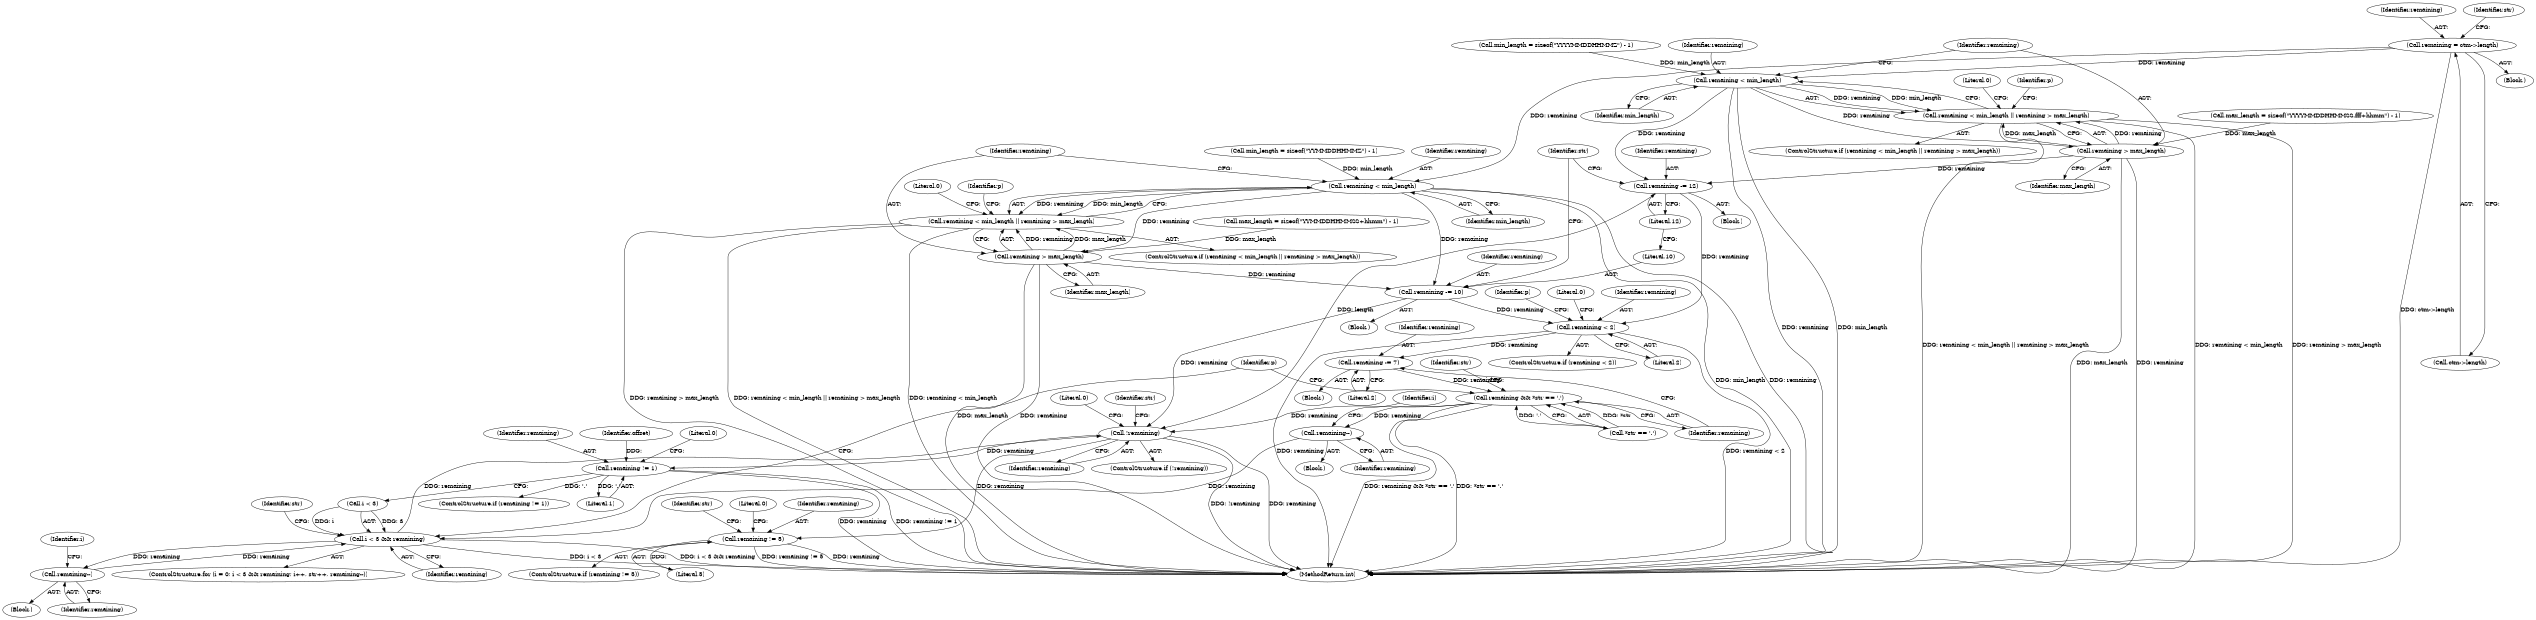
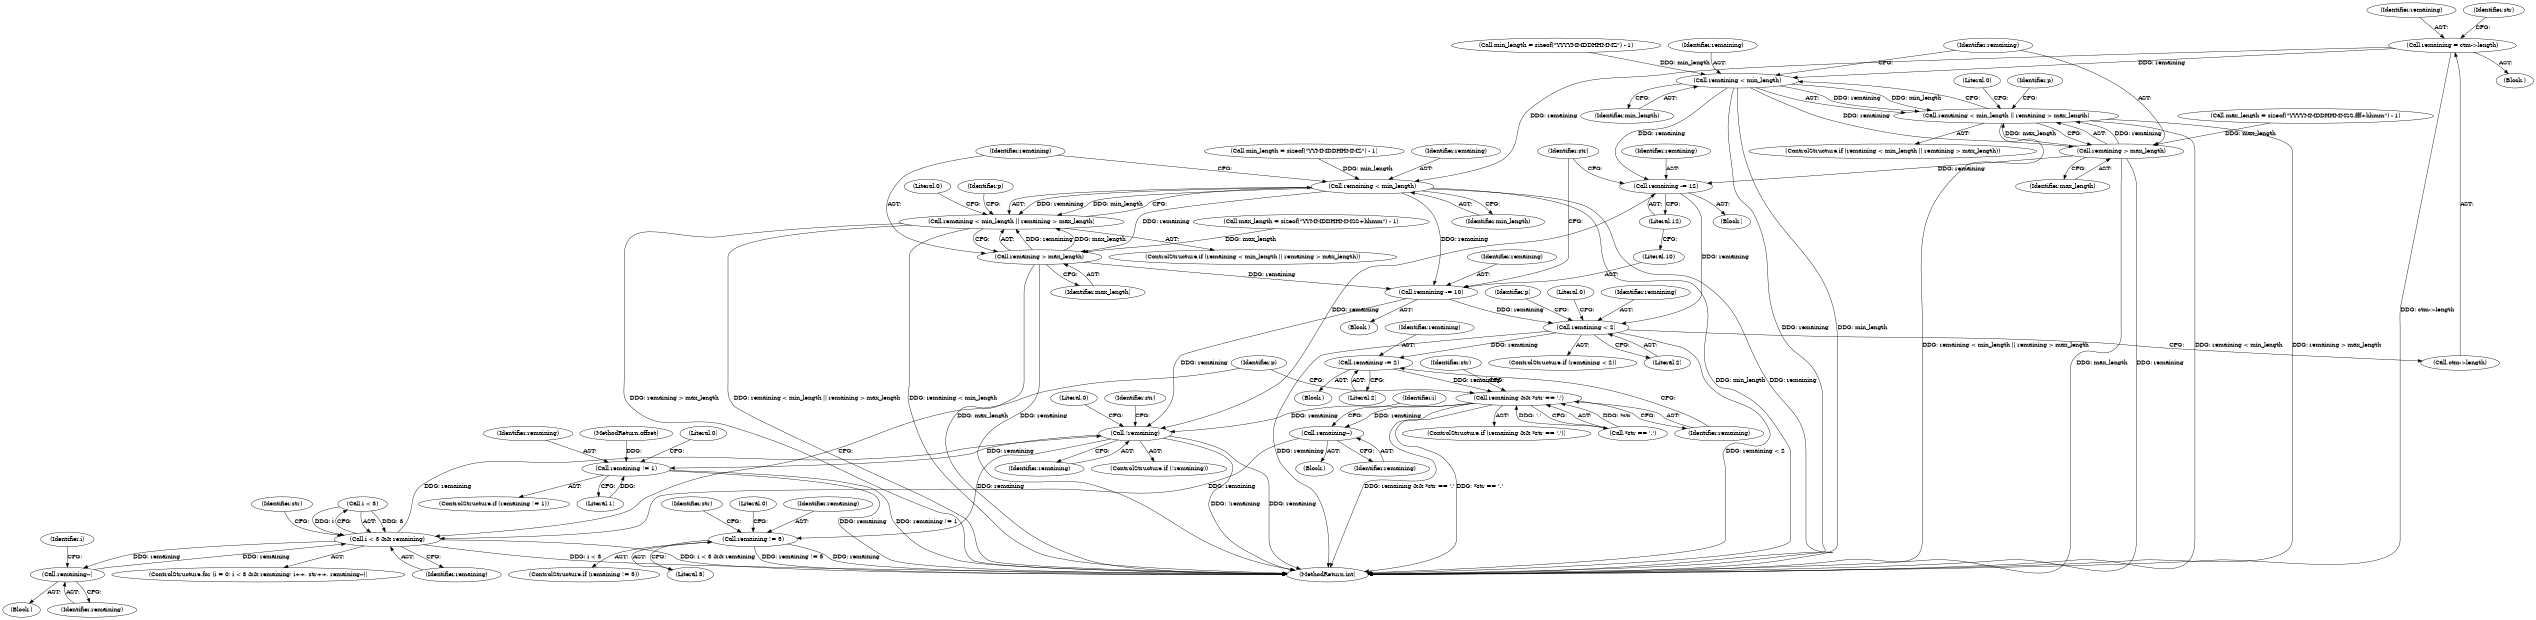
(2485, 201) -> (2023, 340)
(1355, 310) -> (1355, 310)
(1369, 363) -> (1369, 363)
(626, 434) -> (626, 434)
none -> (1497, 434)
(576, 486) -> (576, 486)
(609, 486) -> (609, 486)
(629, 486) -> (629, 486)
(491, 487) -> (339, 526)
(660, 557) -> (660, 557)
